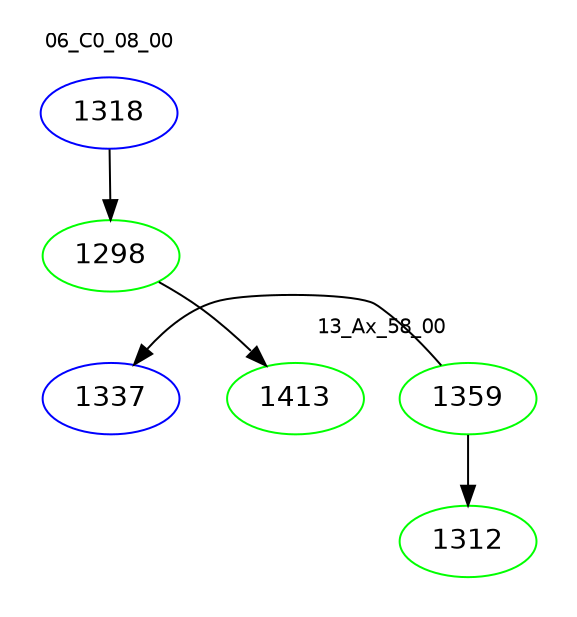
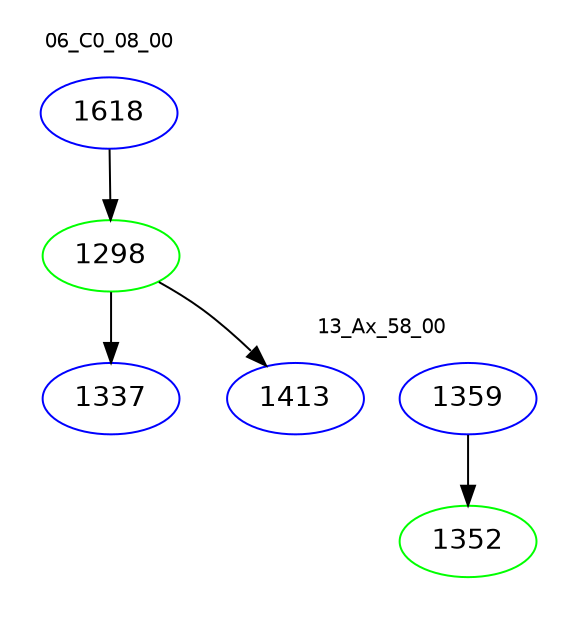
(109, 113) -> (109, 113)
(299, 295) -> (111, 318)
(296, 399) -> (296, 399)
(468, 399) -> (468, 399)
(468, 541) -> (468, 541)
